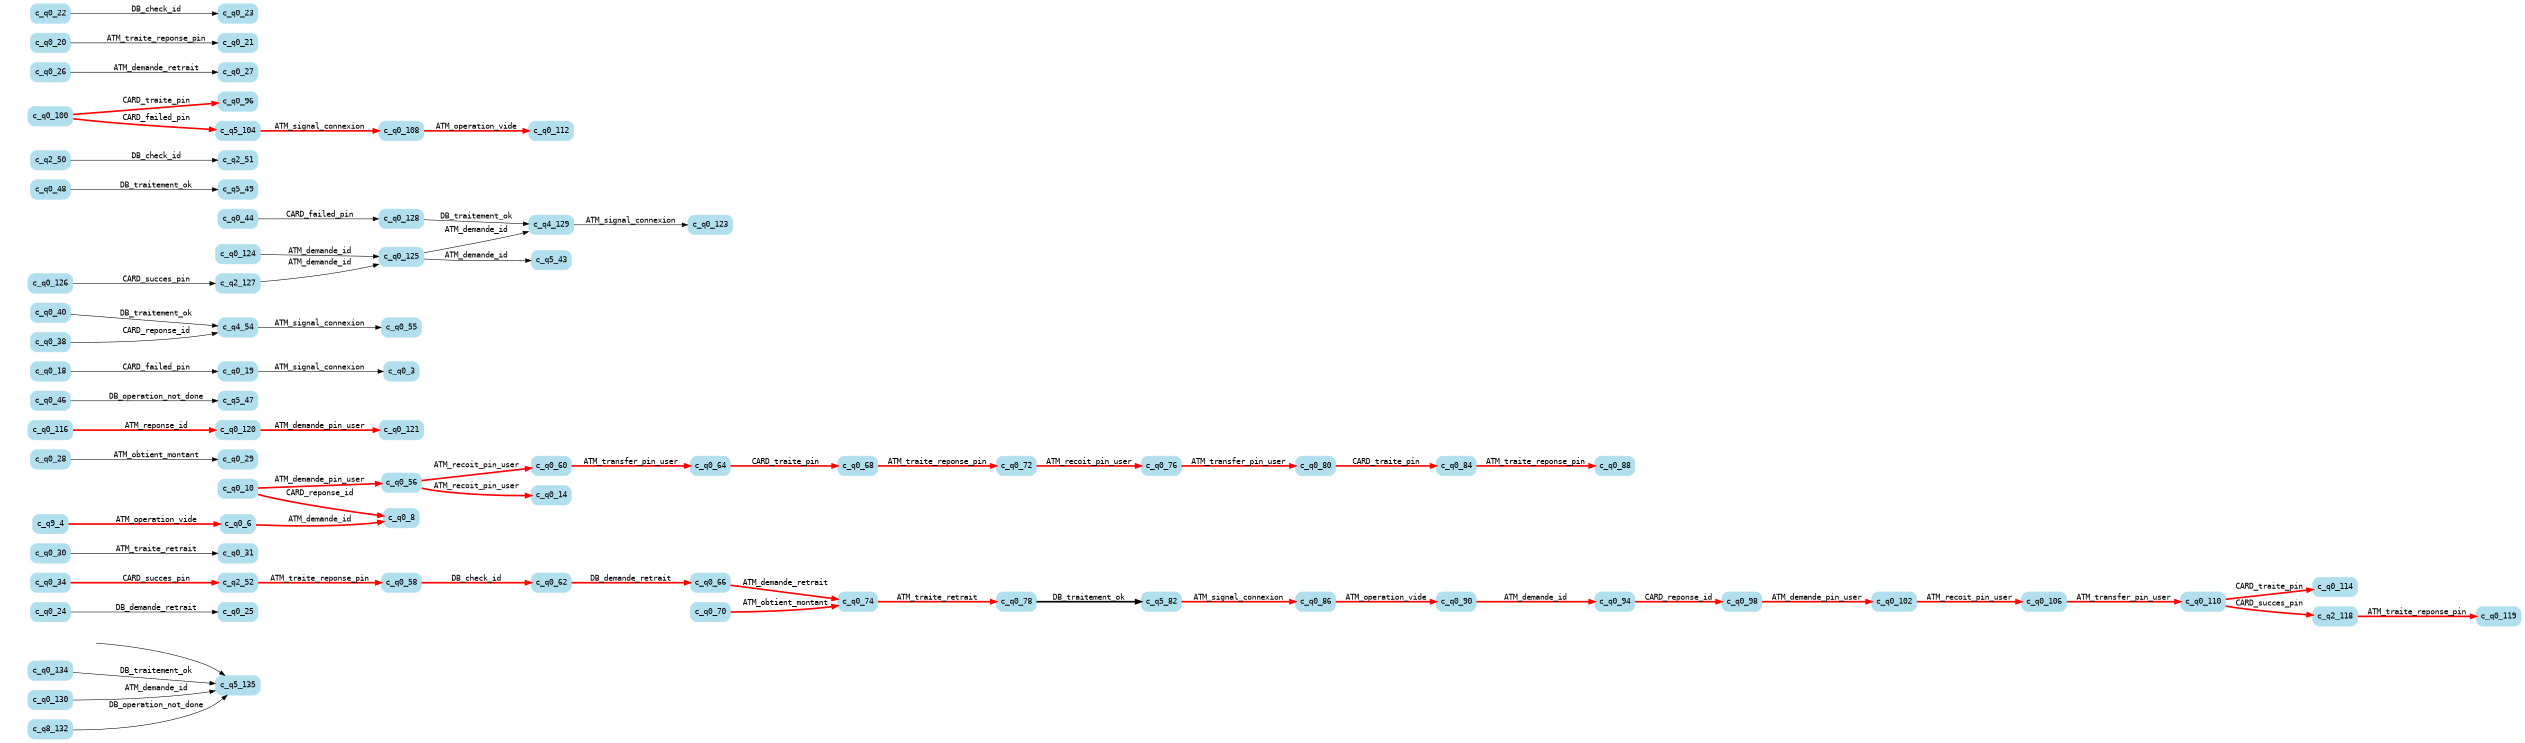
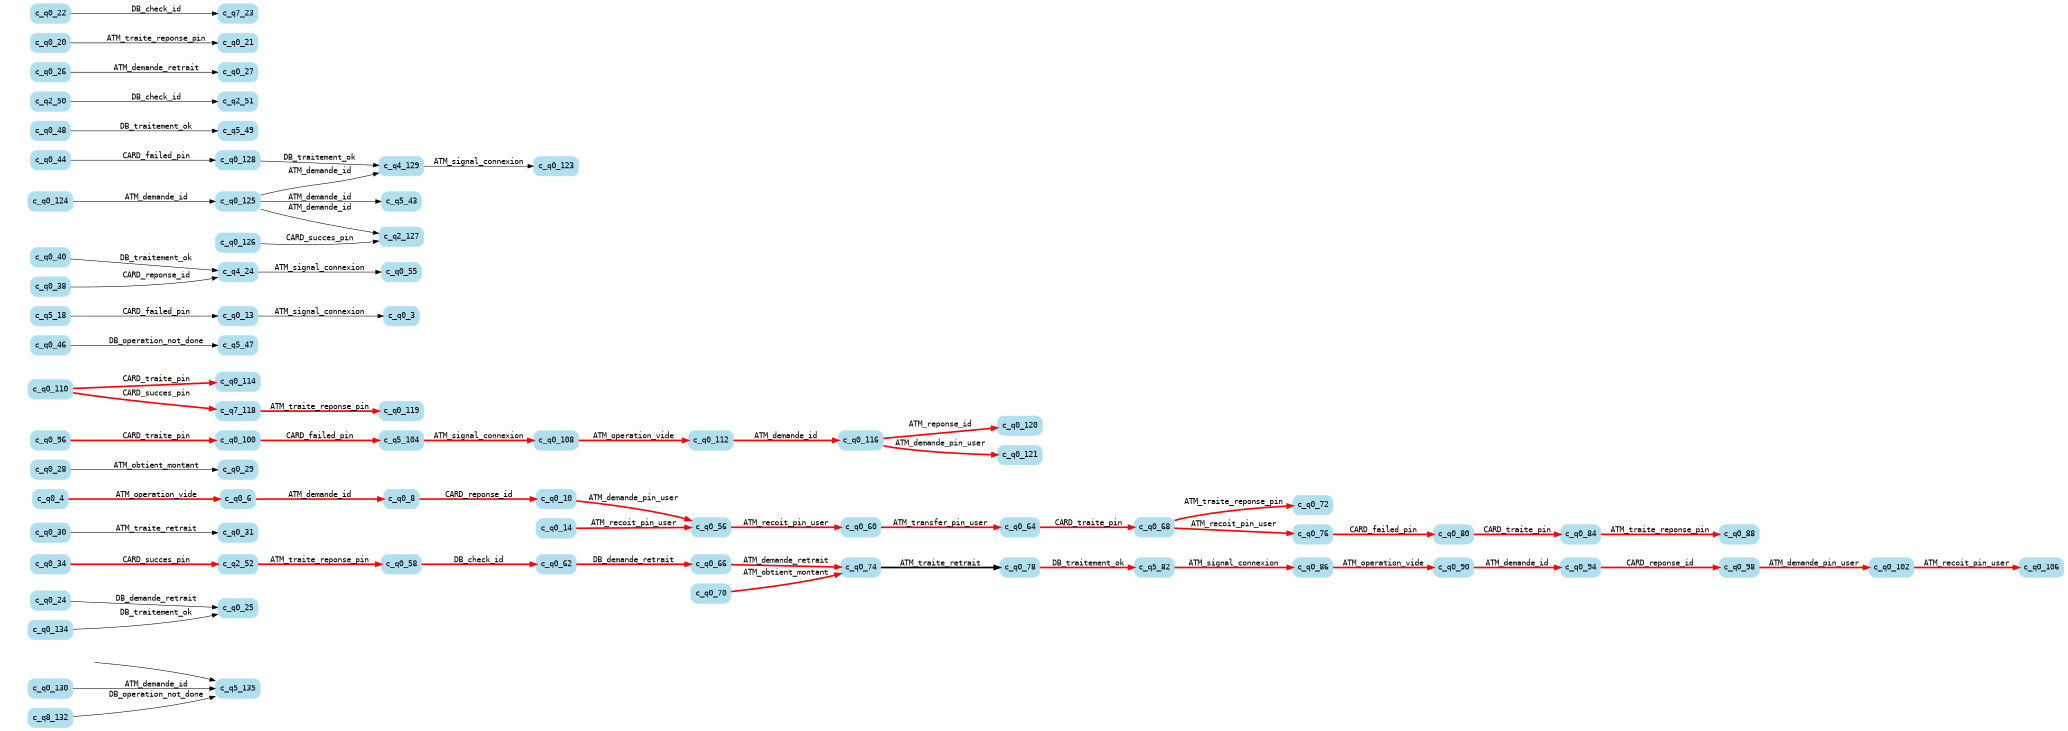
(238, 14) -> (238, 14)
(143, 109) -> (140, 440)
(317, 275) -> (317, 222)
(238, 327) -> (238, 272)
(50, 371) -> (50, 316)
(238, 371) -> (238, 316)
(317, 430) -> (937, 452)
none -> (783, 440)
(1238, 462) -> (1383, 530)
(1086, 466) -> (1231, 531)
(473, 494) -> (631, 528)
(318, 506) -> (475, 499)
(50, 524) -> (50, 499)
(934, 602) -> (938, 567)
(1086, 602) -> (1084, 567)
(2121, 602) -> none
(2335, 616) -> (238, 411)
(141, 678) -> (143, 625)
